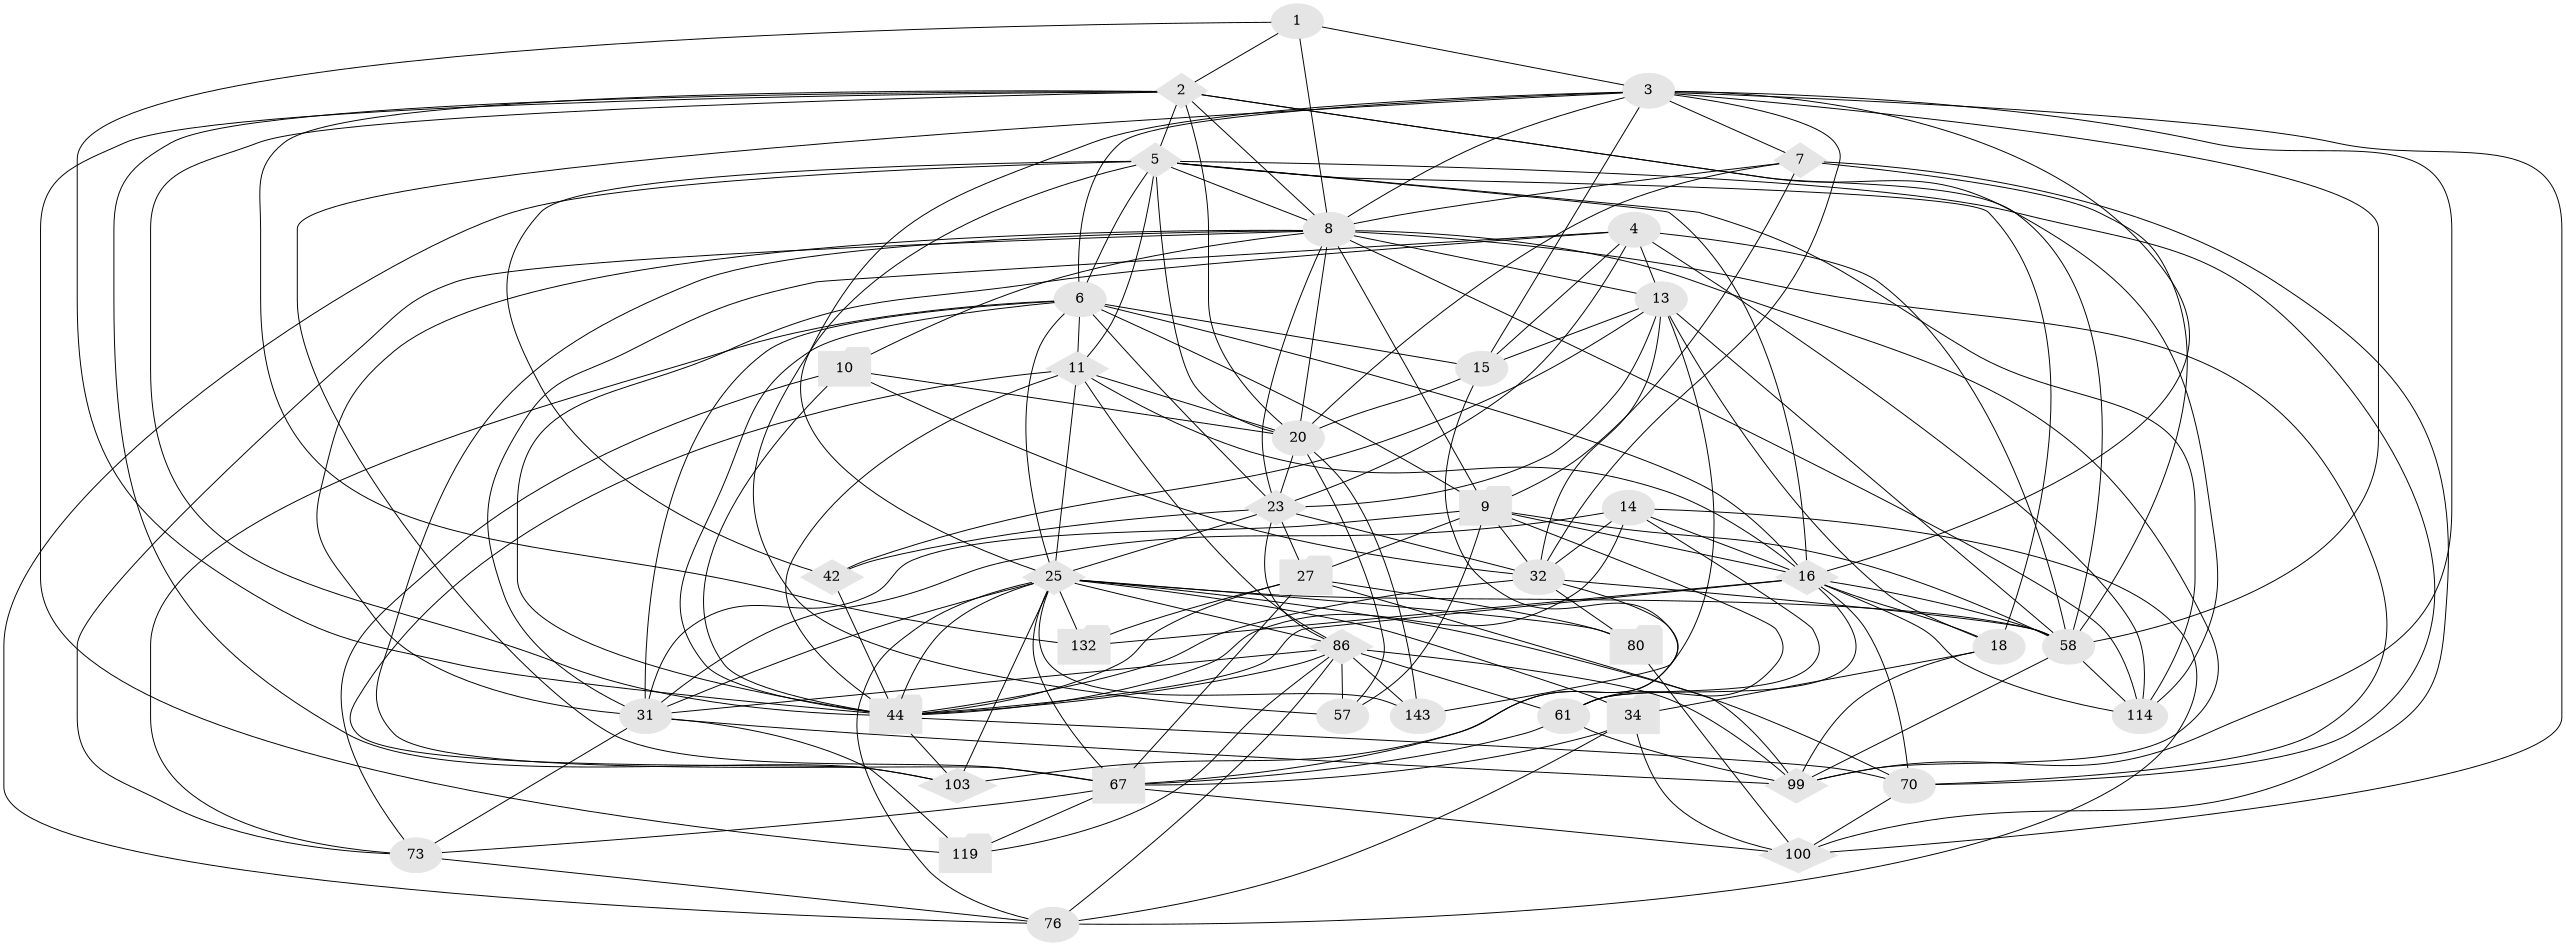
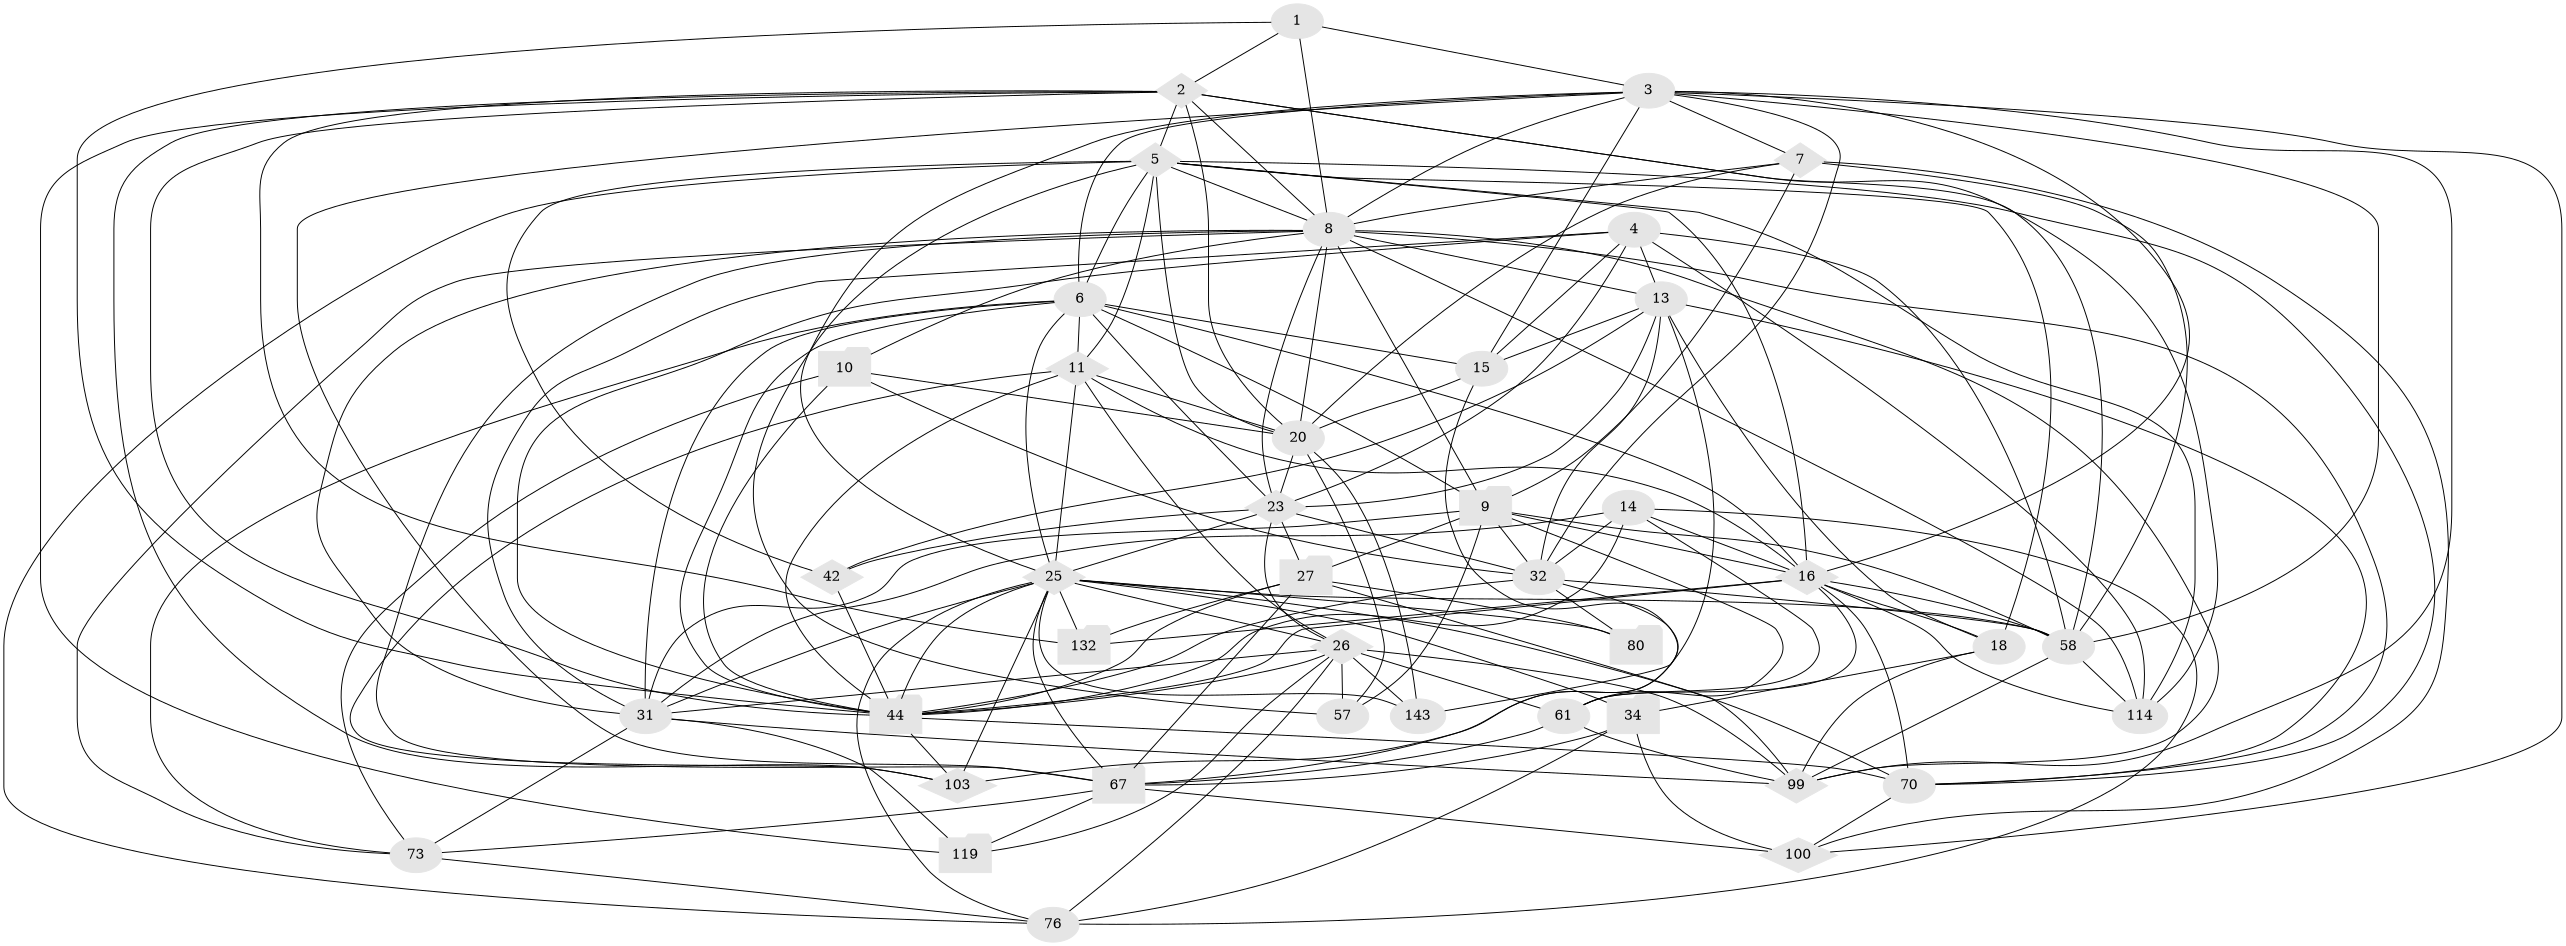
(1865, 473) -> (2294, 503)
(1342, 647) -> (1342, 647)
(1714, 749) -> none
